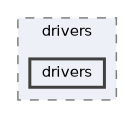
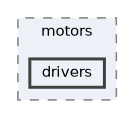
(67, 32) -> (67, 32)
